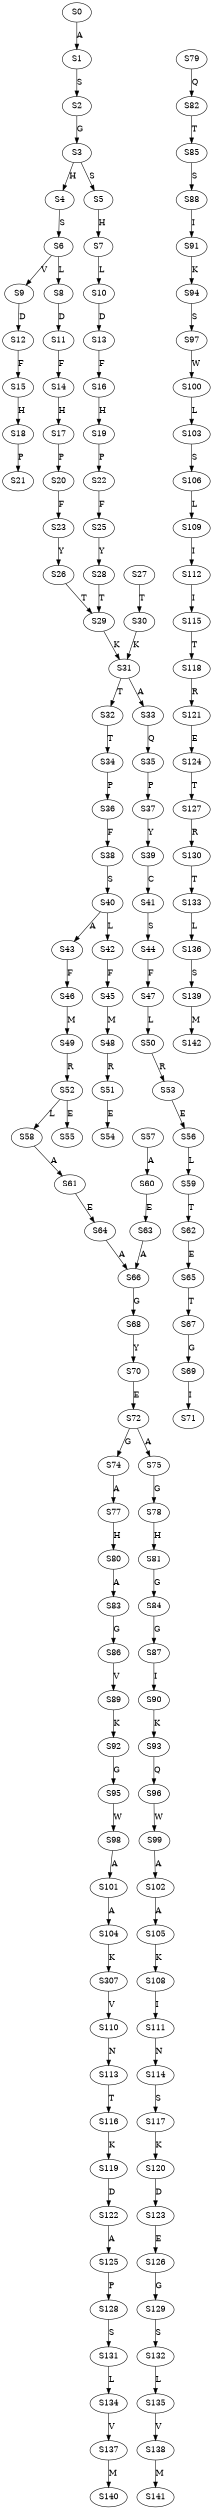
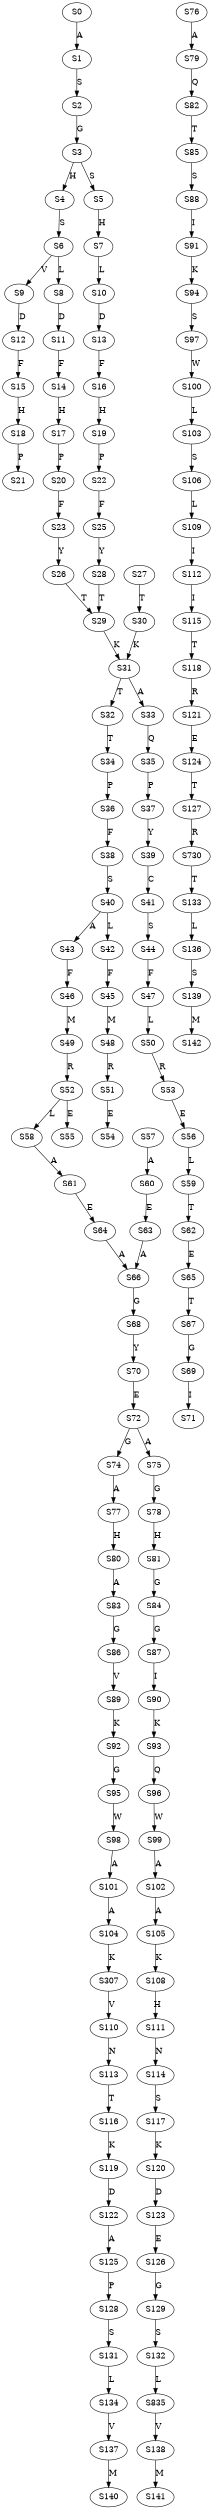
none -> (192, 12)
(192, 856) -> (192, 856)
(157, 2005) -> (157, 2005)
(156, 2403) -> (156, 2403)
